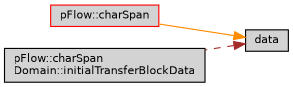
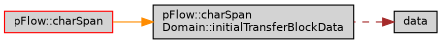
(196, 30) -> (127, 22)
